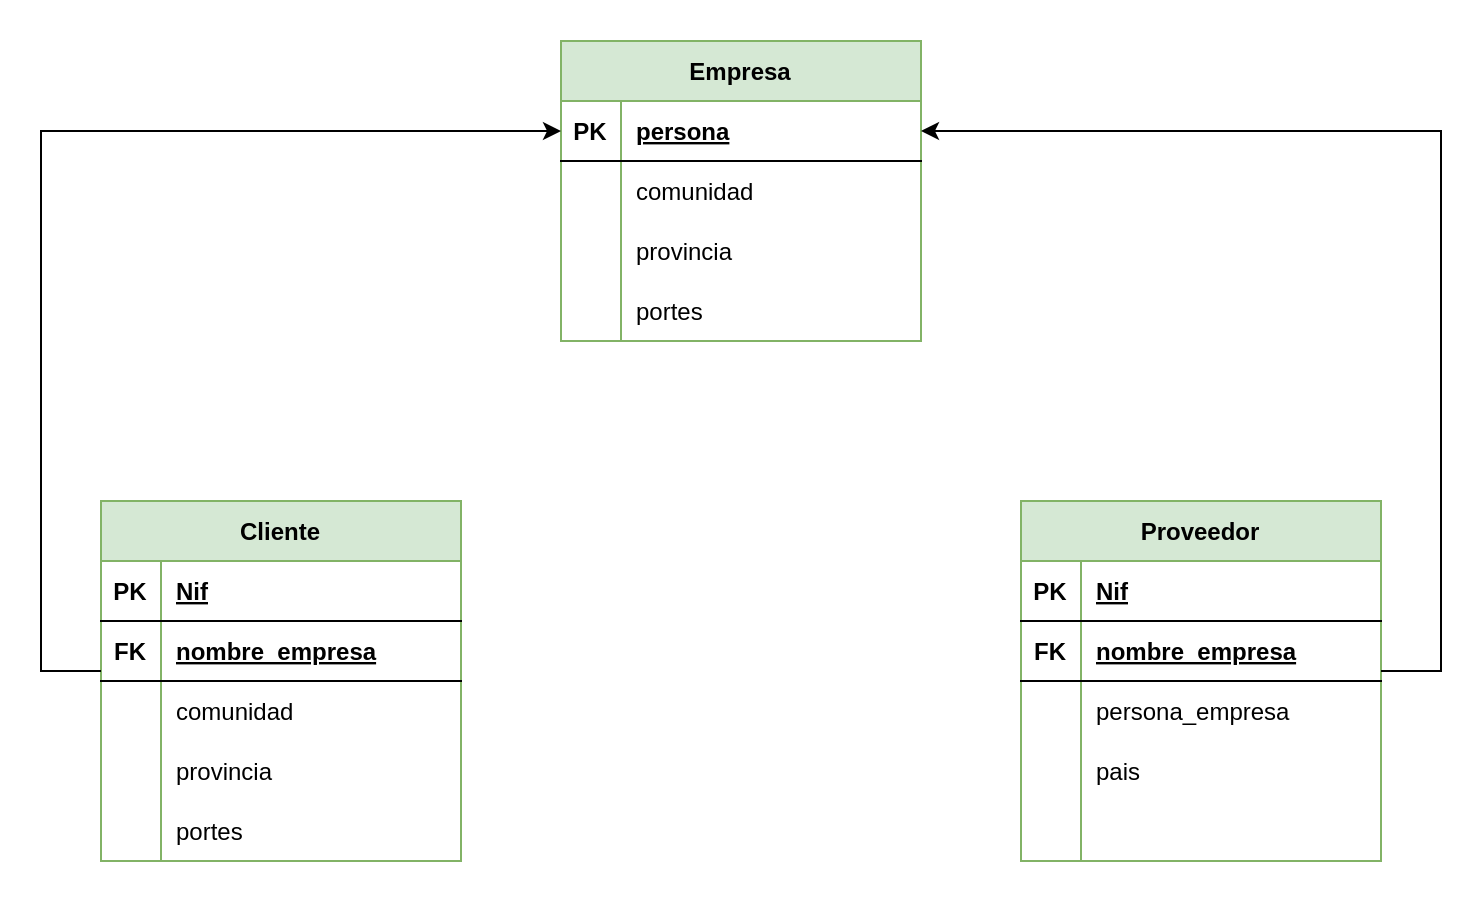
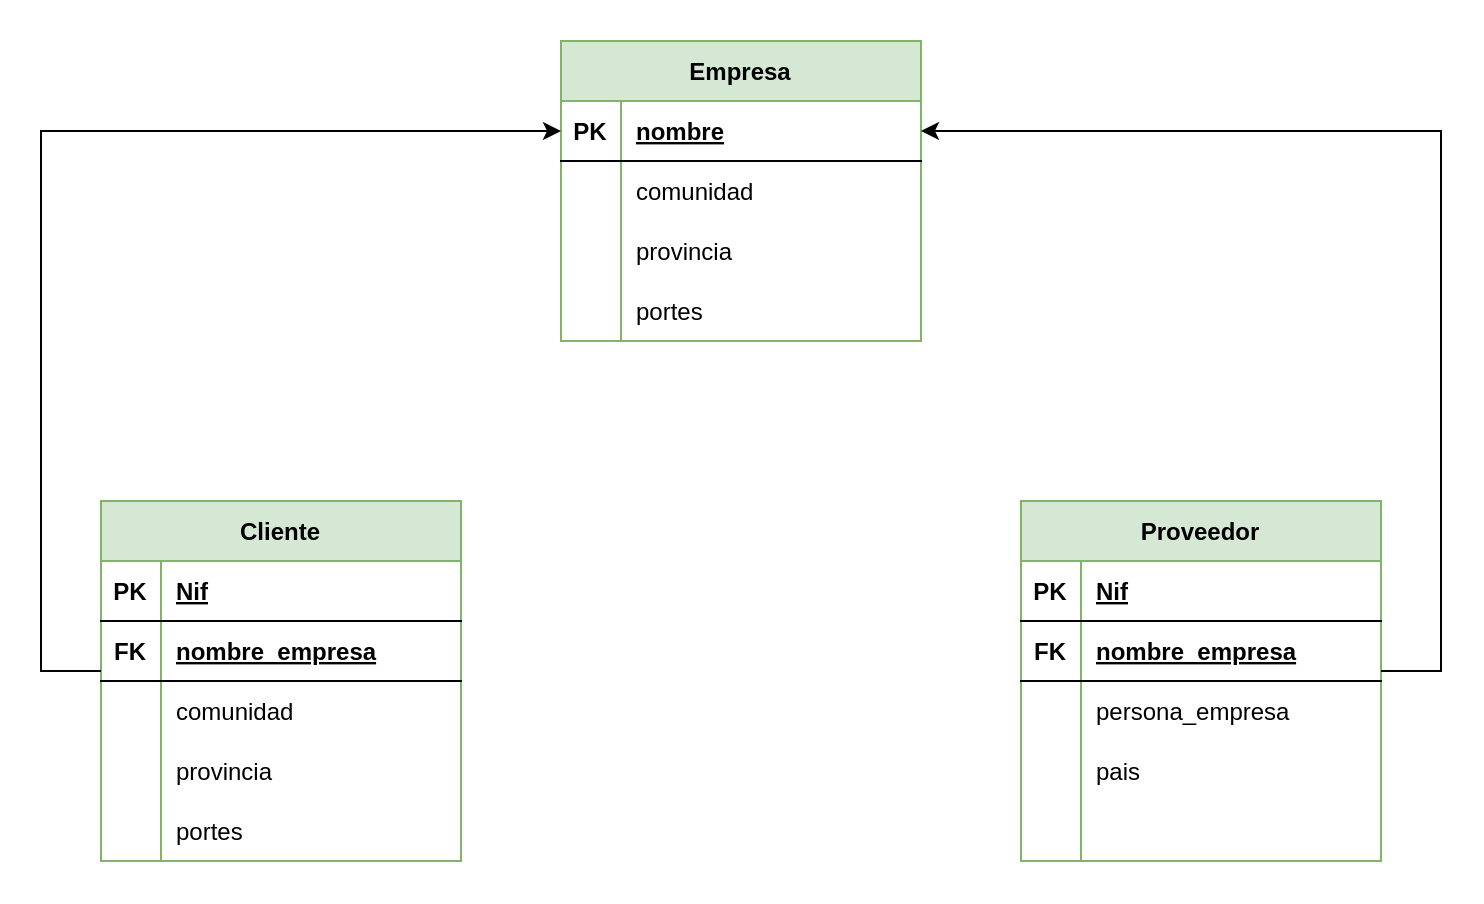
(683, 132) -> (676, 132)
